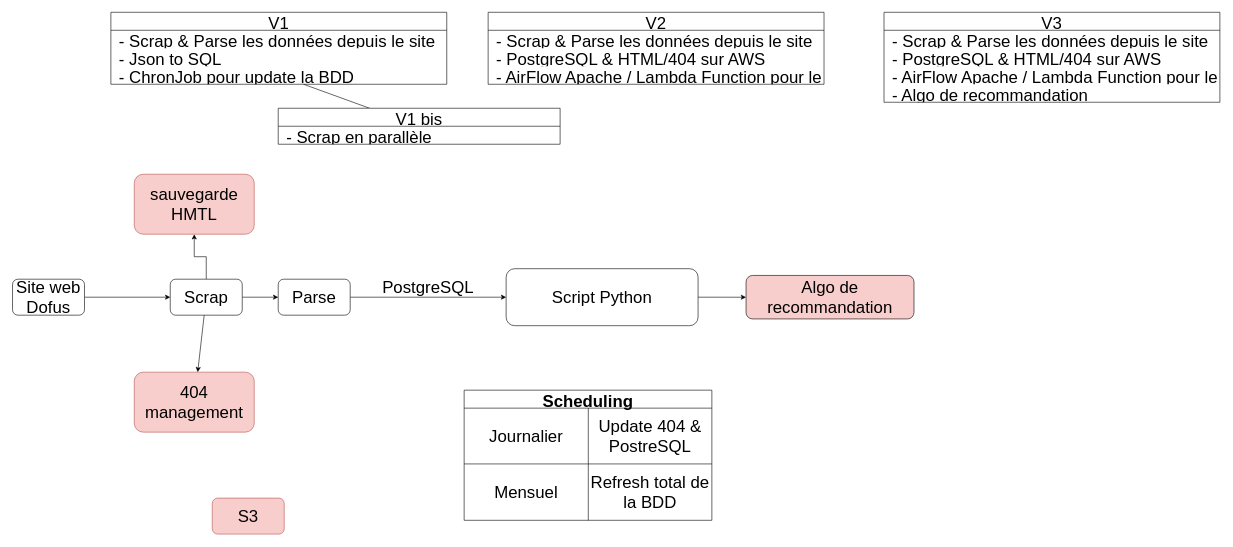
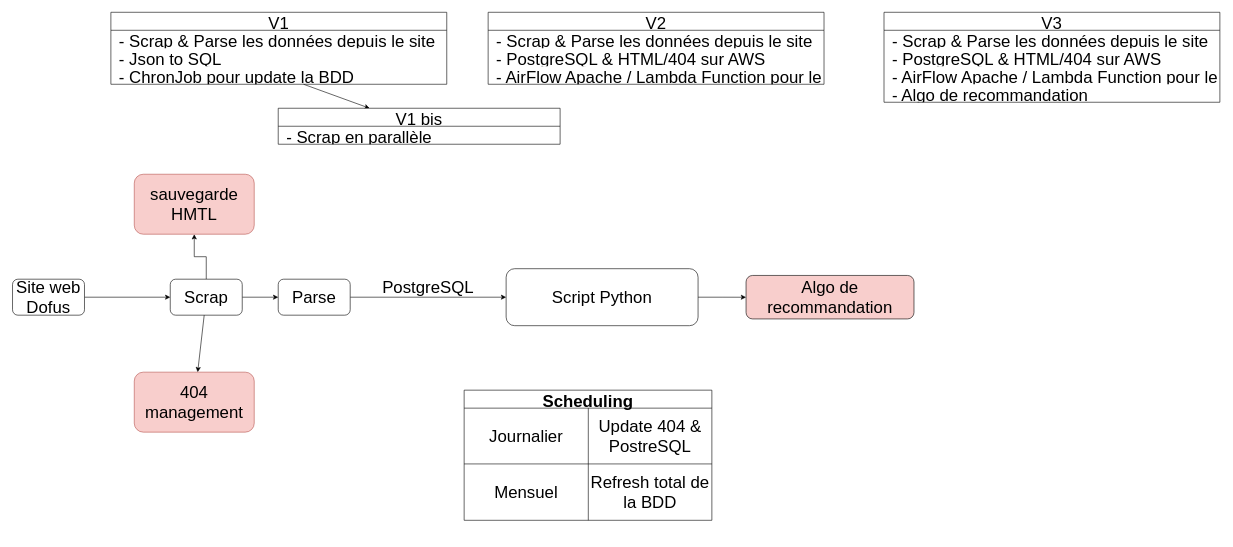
(366, 107) -> (364, 106)
(248, 516) -> none
